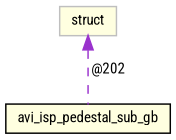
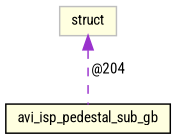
(107, 70) -> (107, 70)
